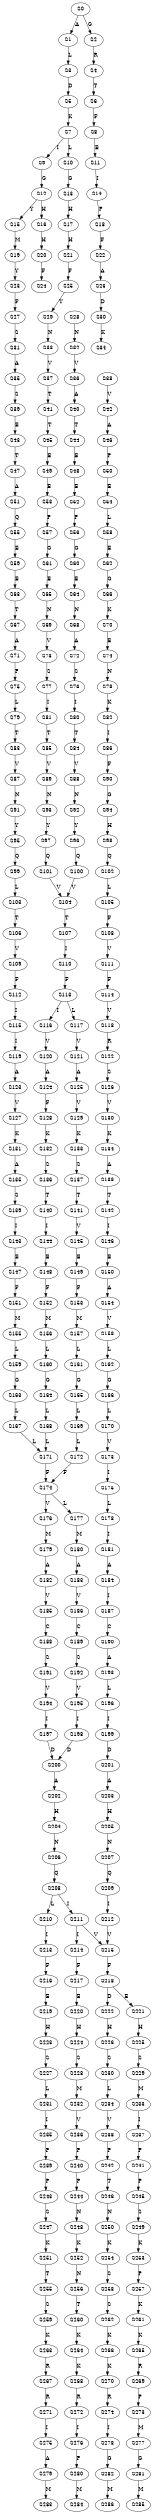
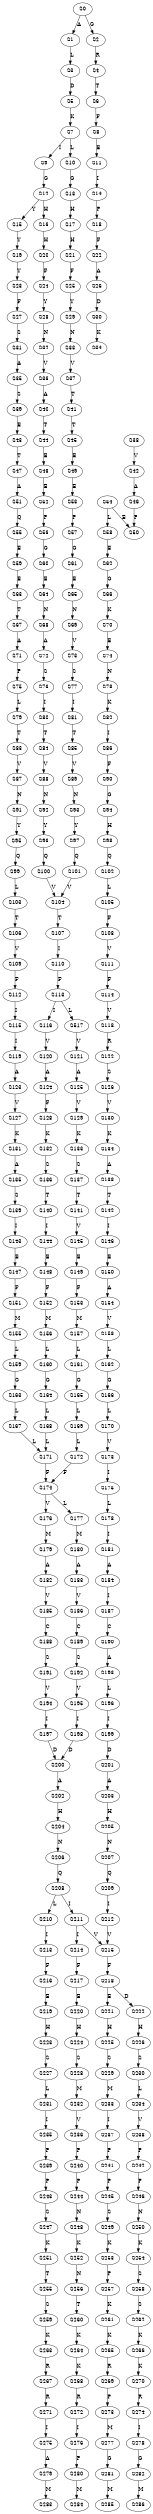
(18, 240) -> (19, 240)
none -> (44, 300)
(107, 485) -> (120, 516)
(77, 1026) -> (77, 1026)
(109, 2181) -> (140, 2181)
